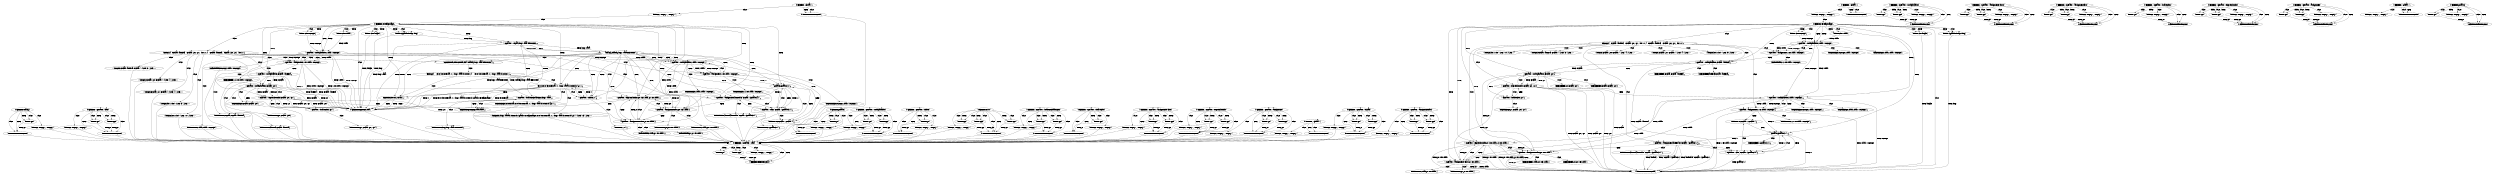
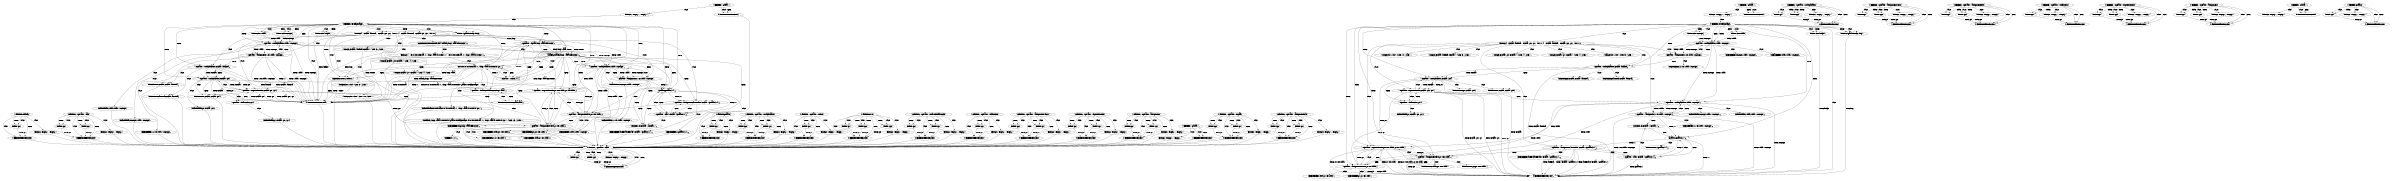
(538, 57) -> (499, 49)
(606, 111) -> (455, 131)
